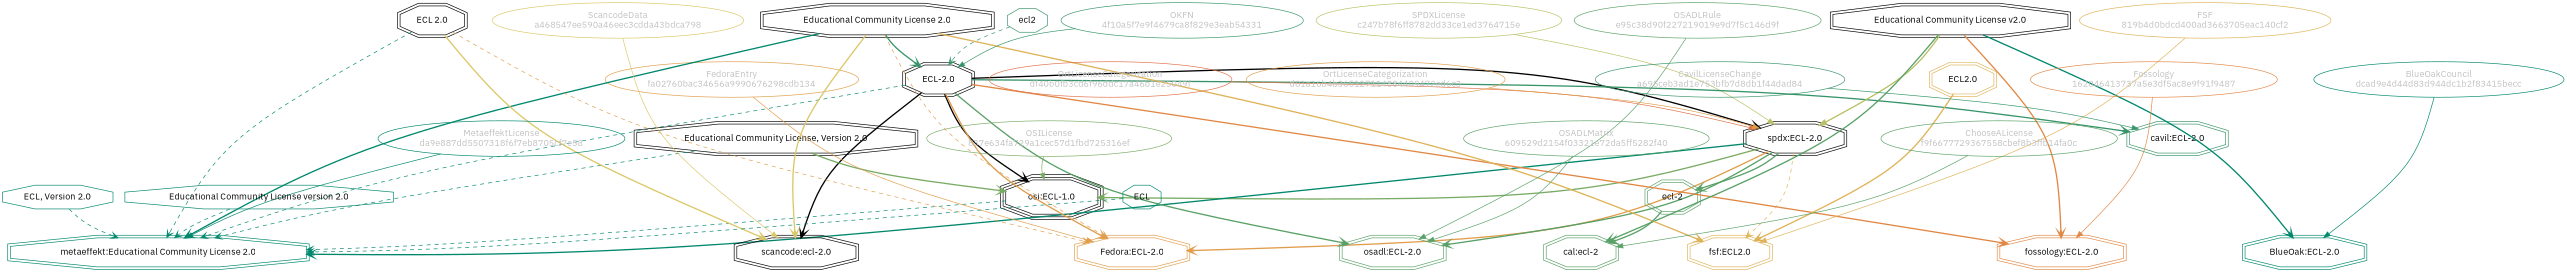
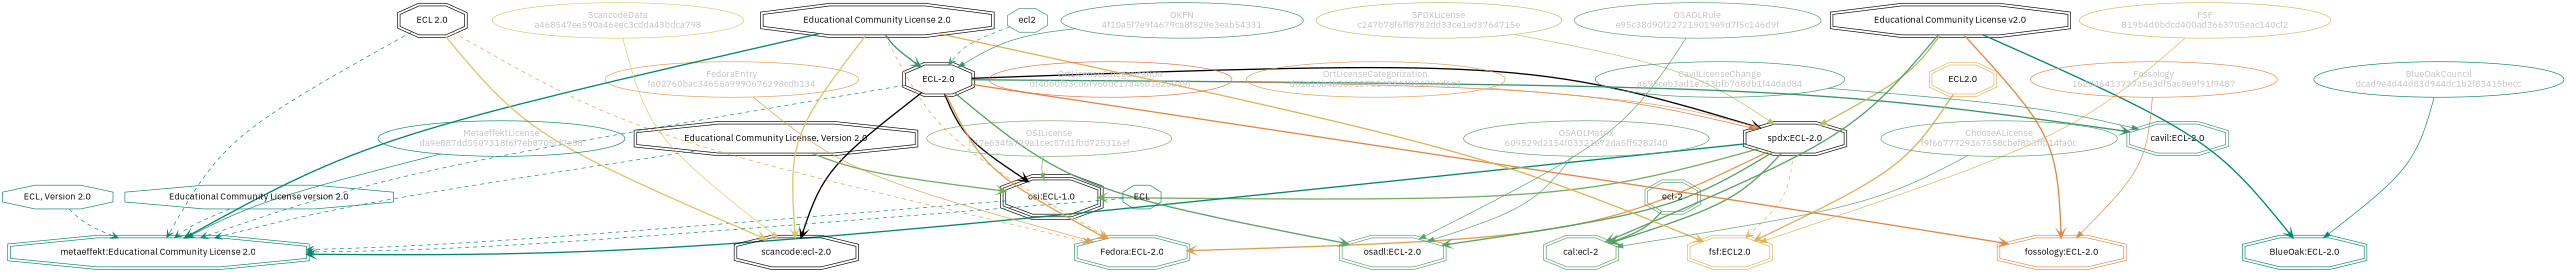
(1746, 173) -> (1706, 209)
(1132, 252) -> (1132, 252)
